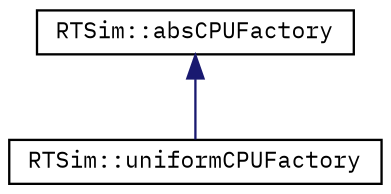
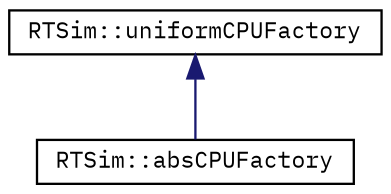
(195, 109) -> (195, 109)
